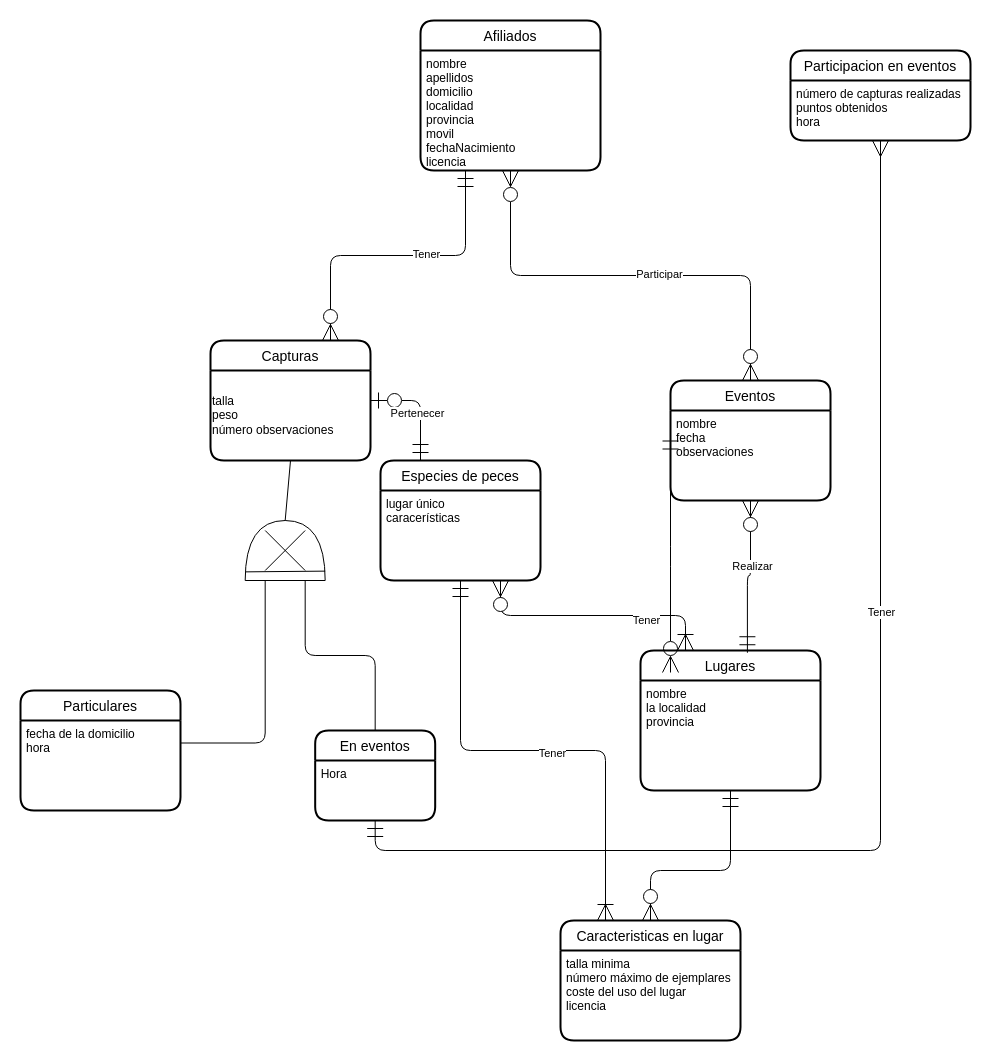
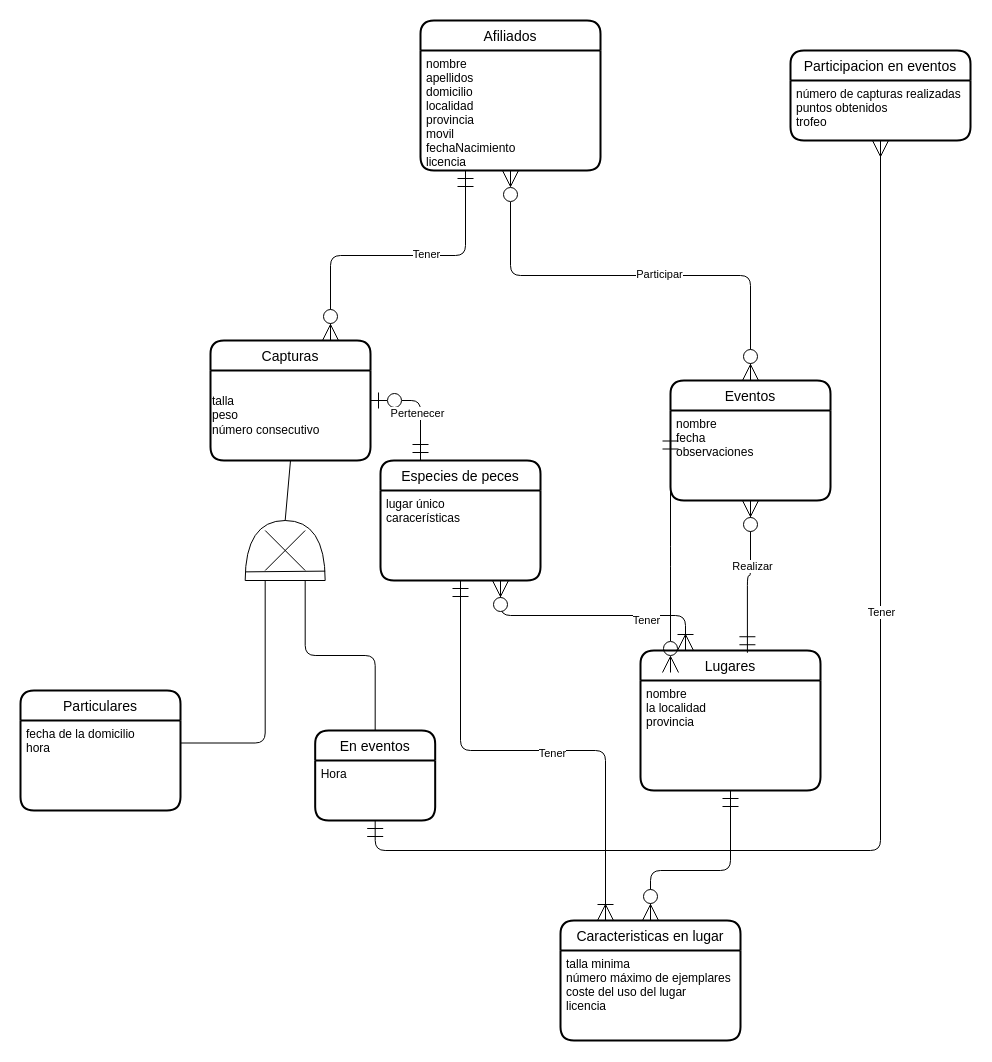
(886, 94) -> (886, 94)
(277, 416) -> (270, 416)
